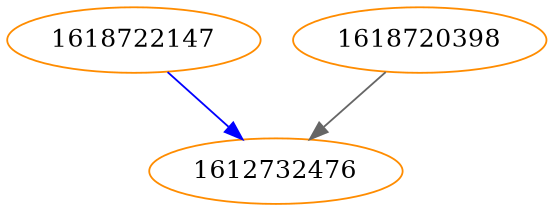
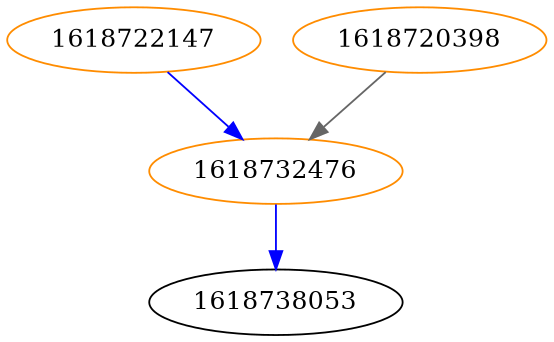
(276, 171) -> (276, 171)
none -> (276, 302)
